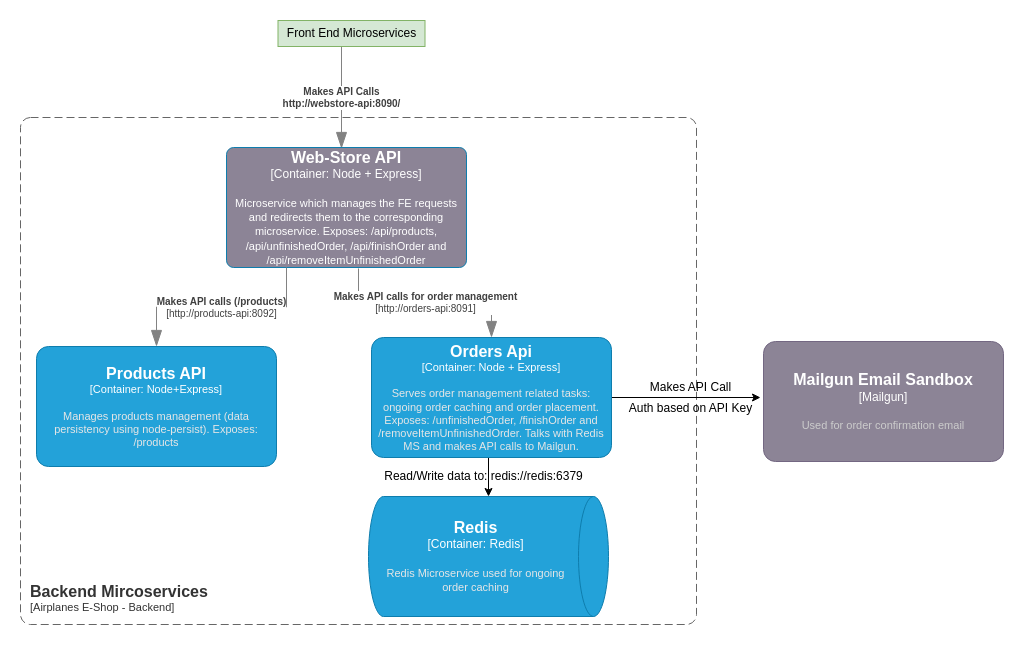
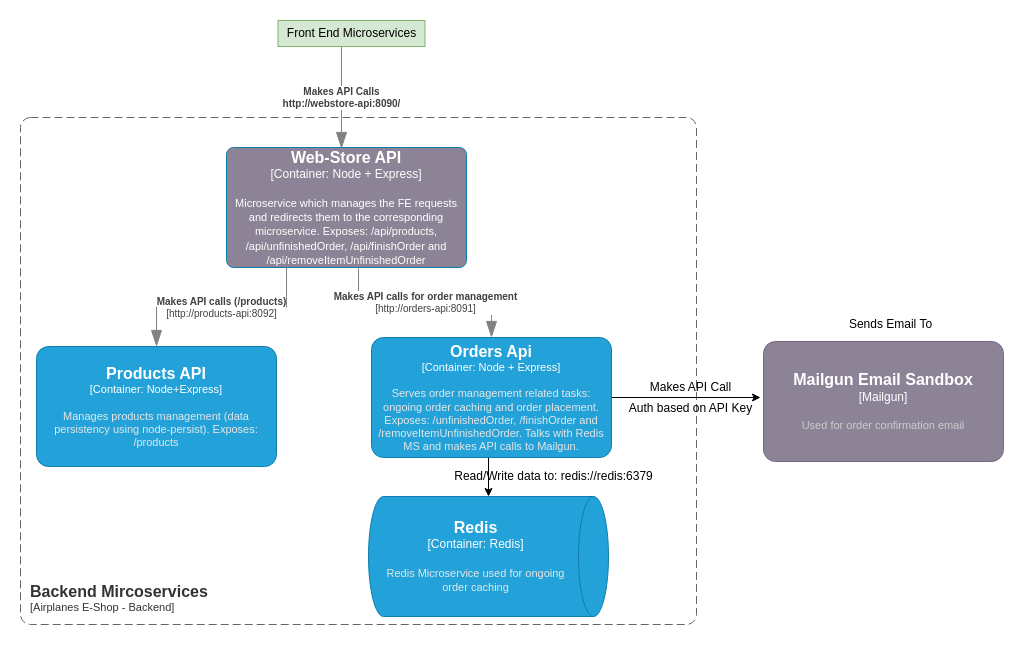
none -> (890, 325)
(483, 477) -> (553, 477)
